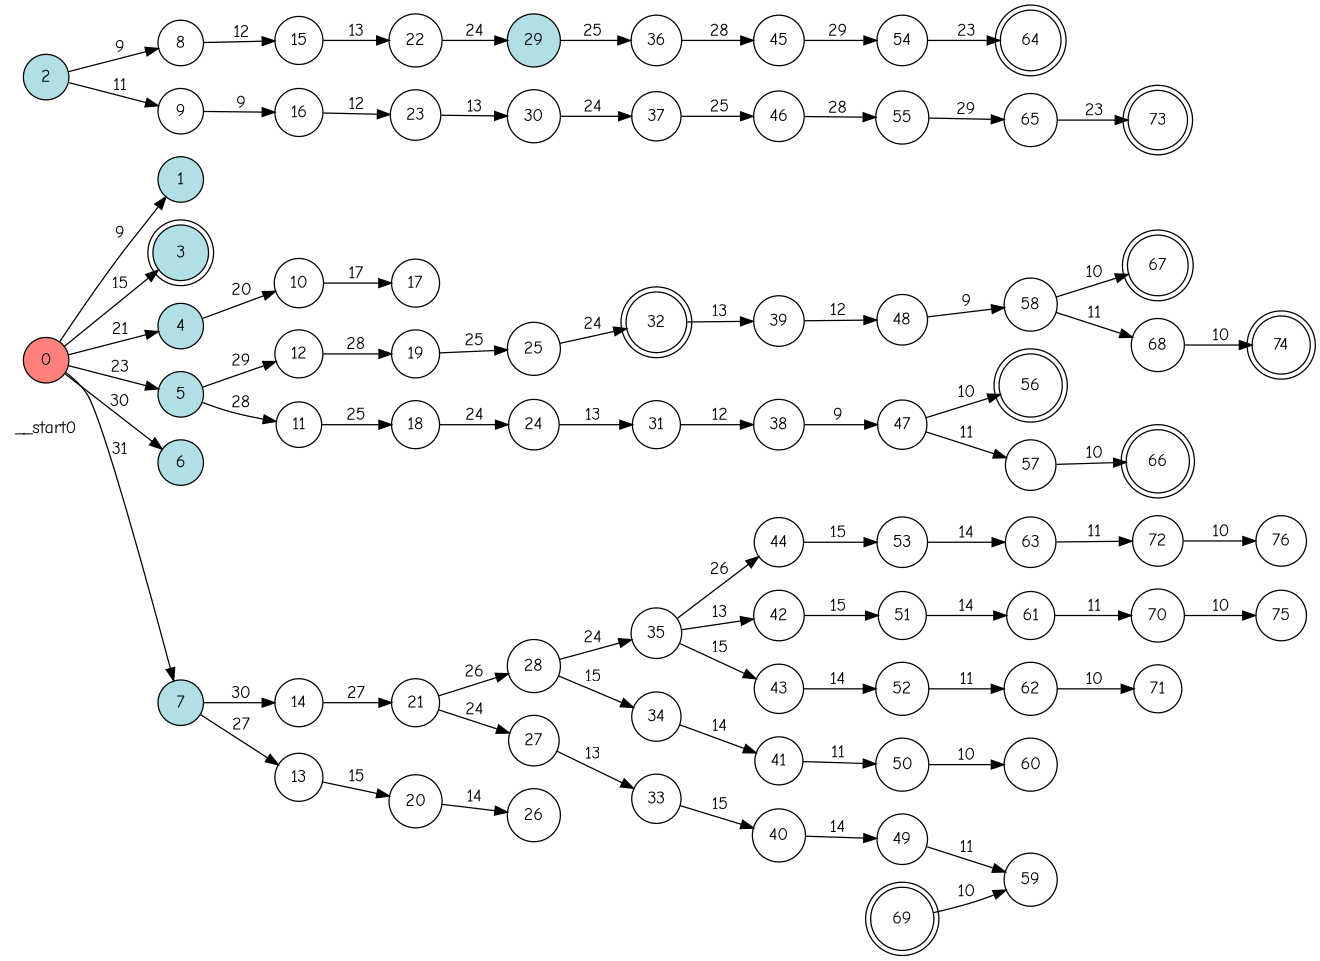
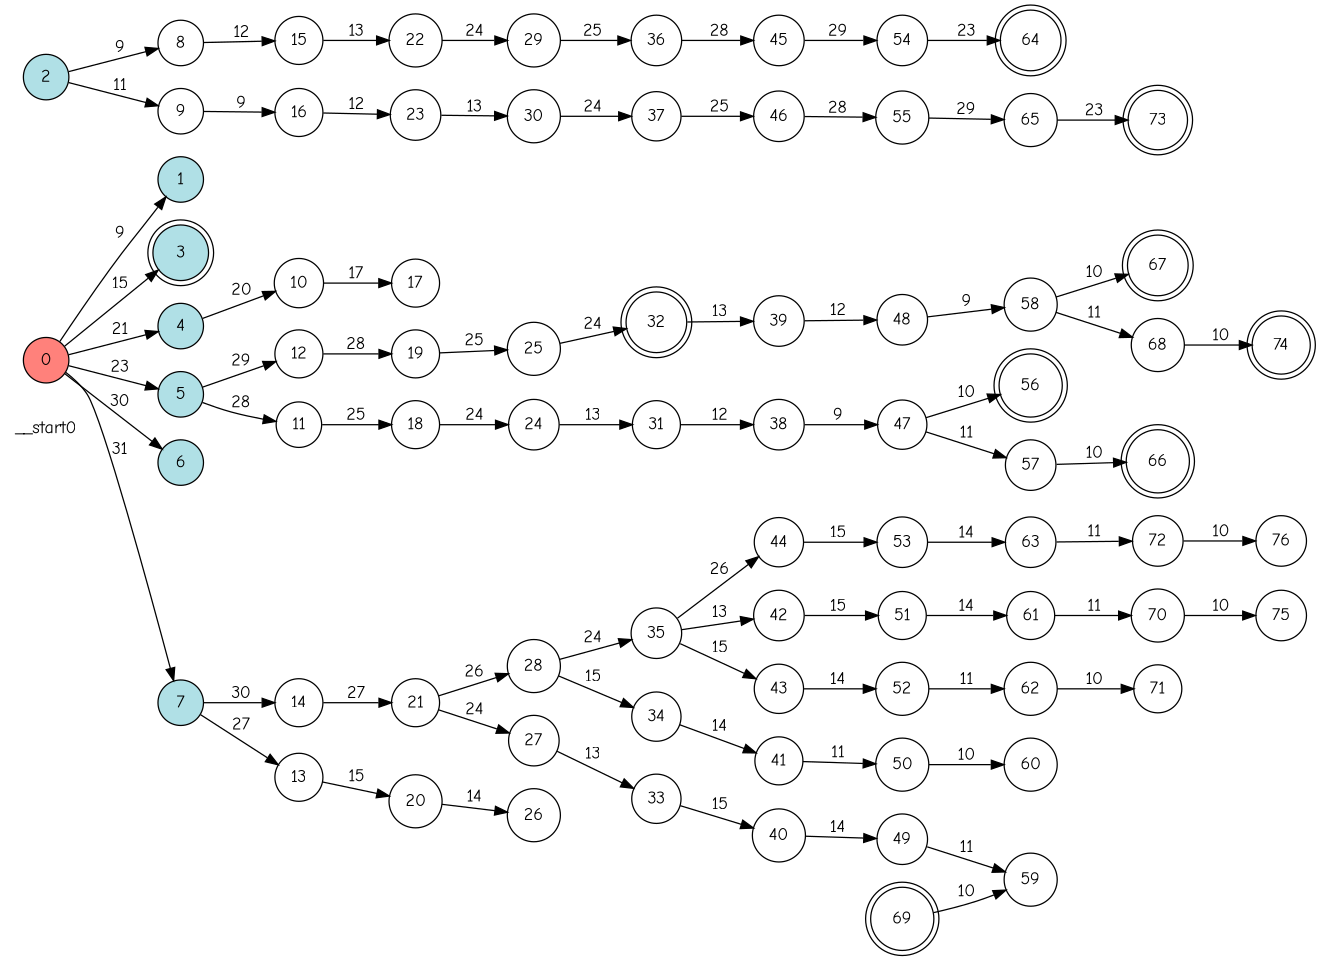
(534, 40) -> (534, 40)
